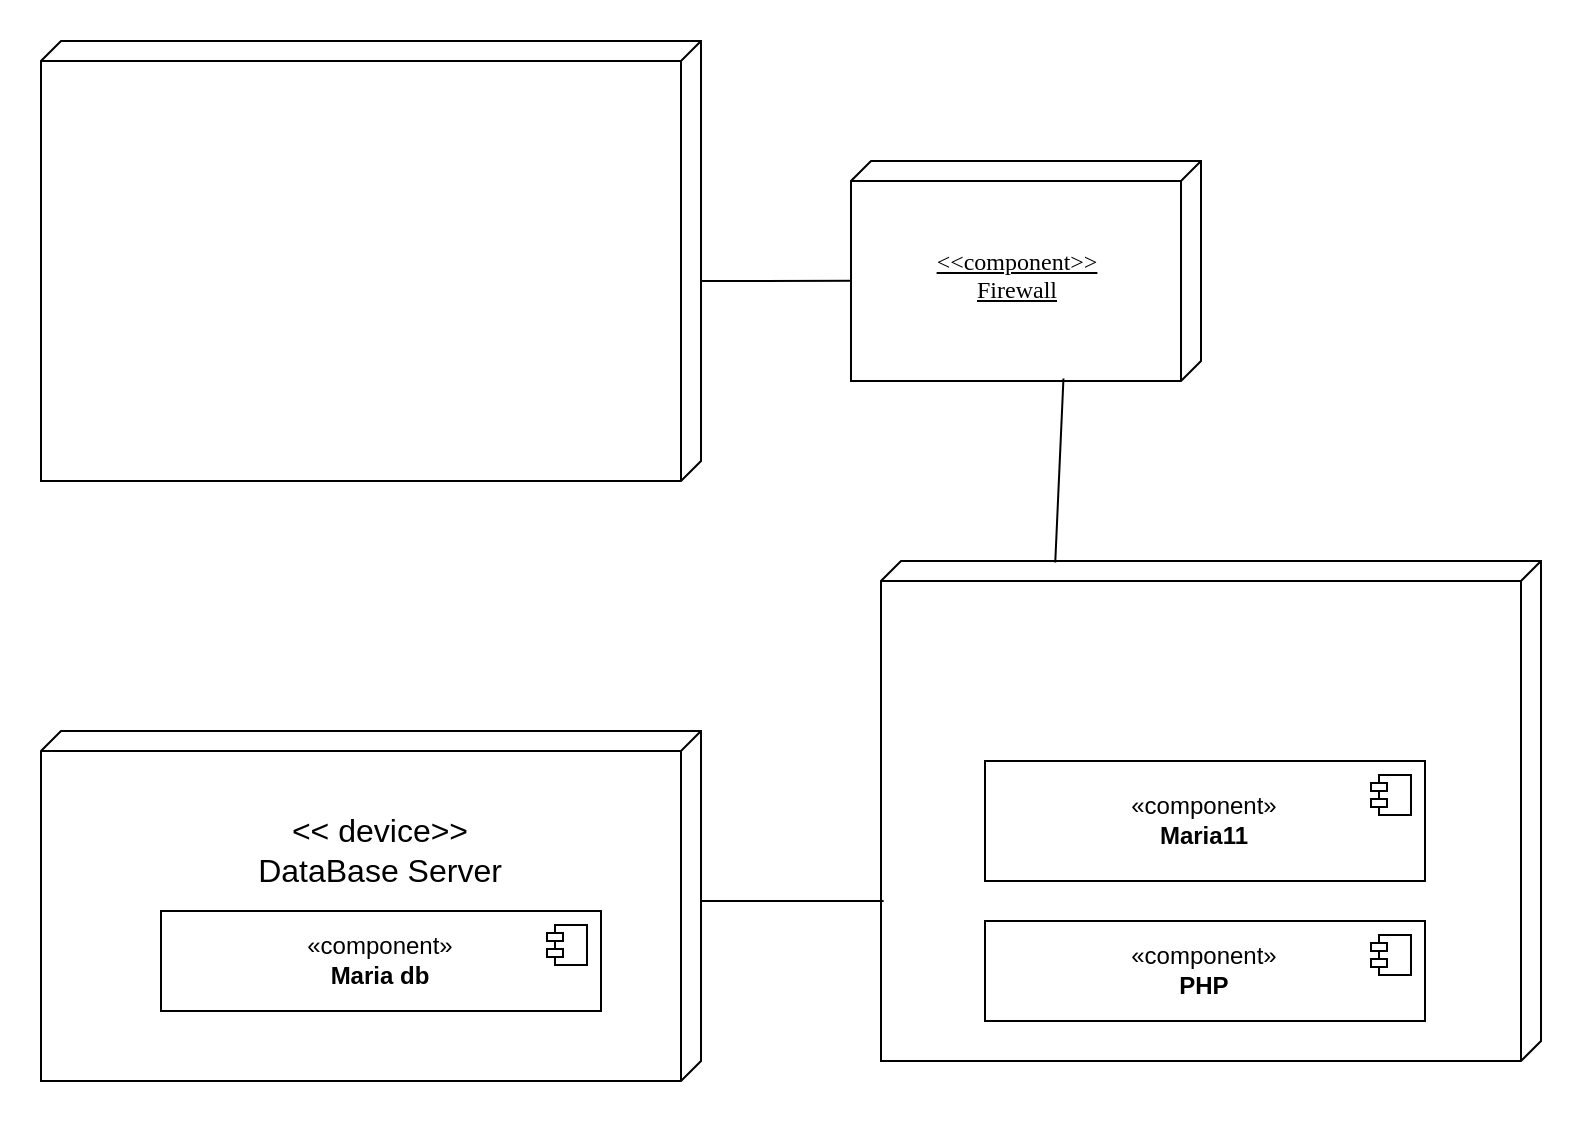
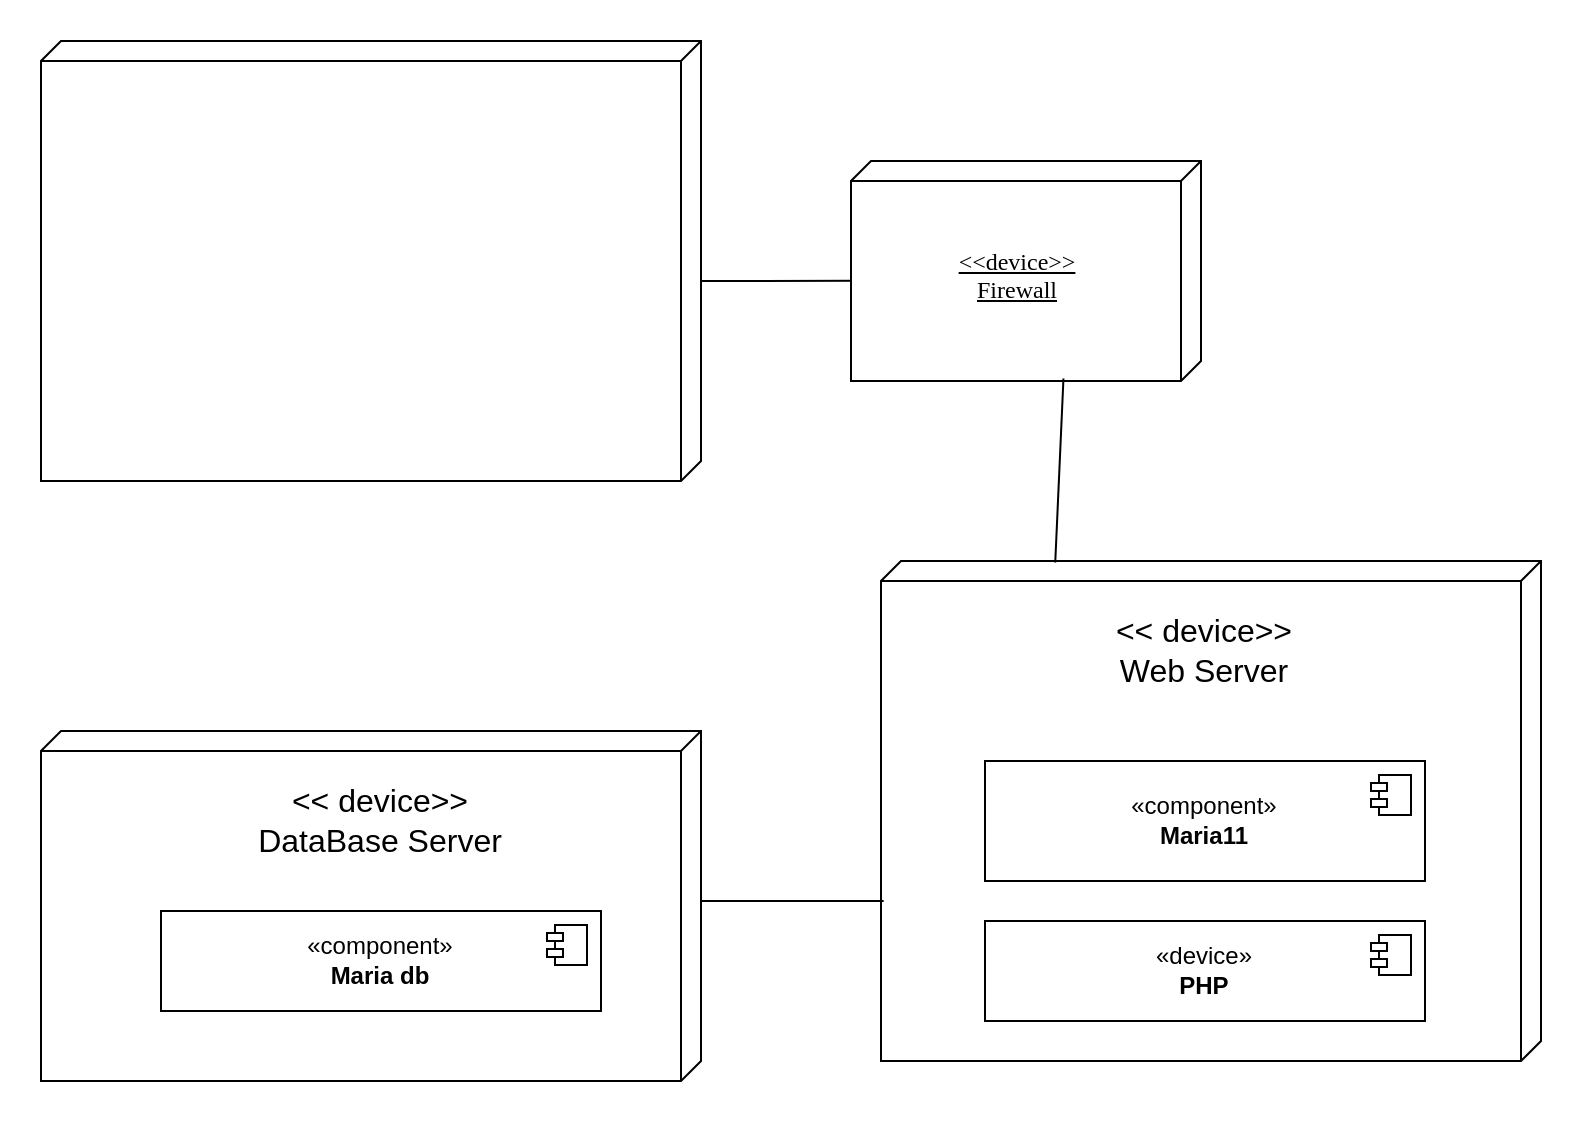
(1018, 220) -> (1018, 220)
none -> (1205, 651)
(381, 851) -> (381, 821)
(1205, 971) -> (1205, 971)
